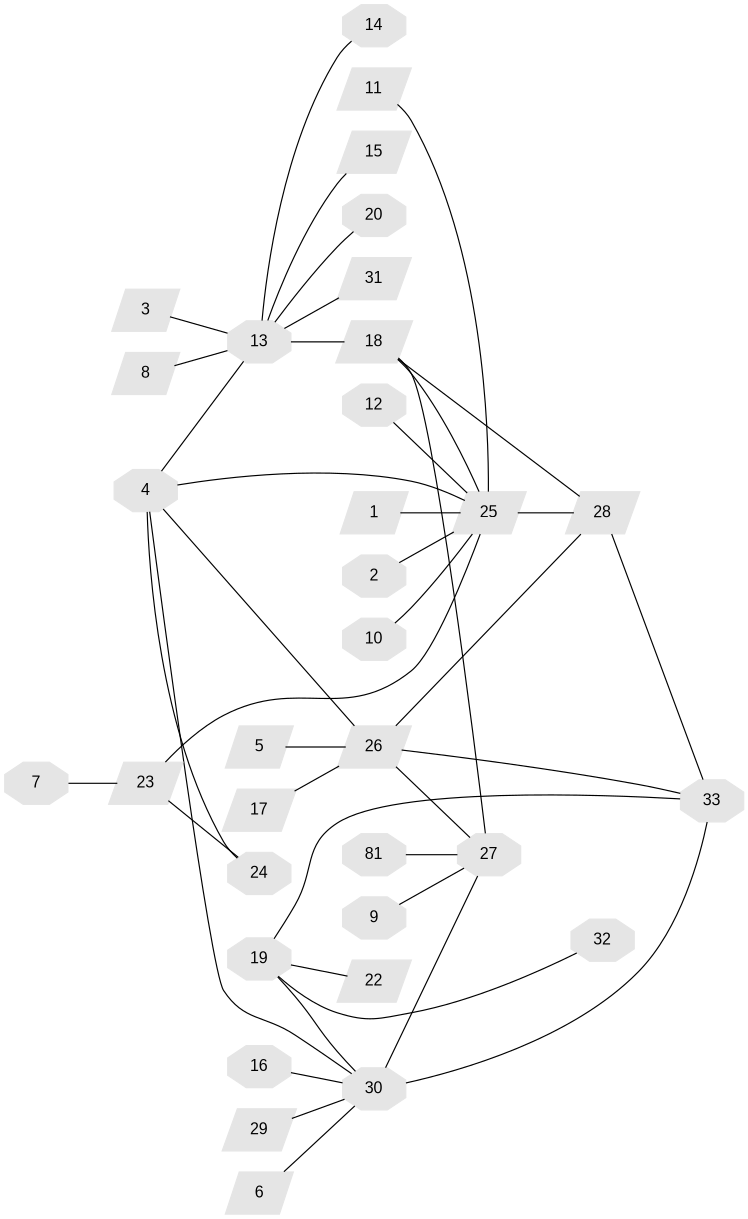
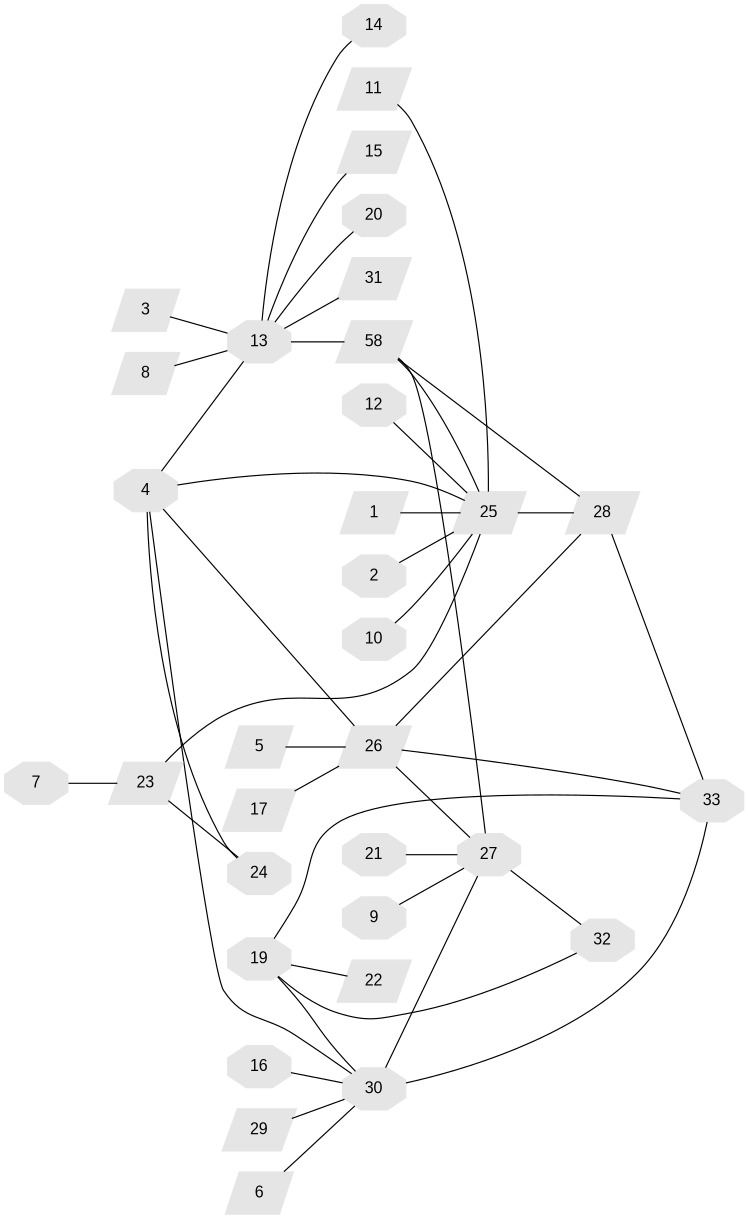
(374, 342) -> (374, 342)
(374, 855) -> (374, 855)
none -> (546, 897)
